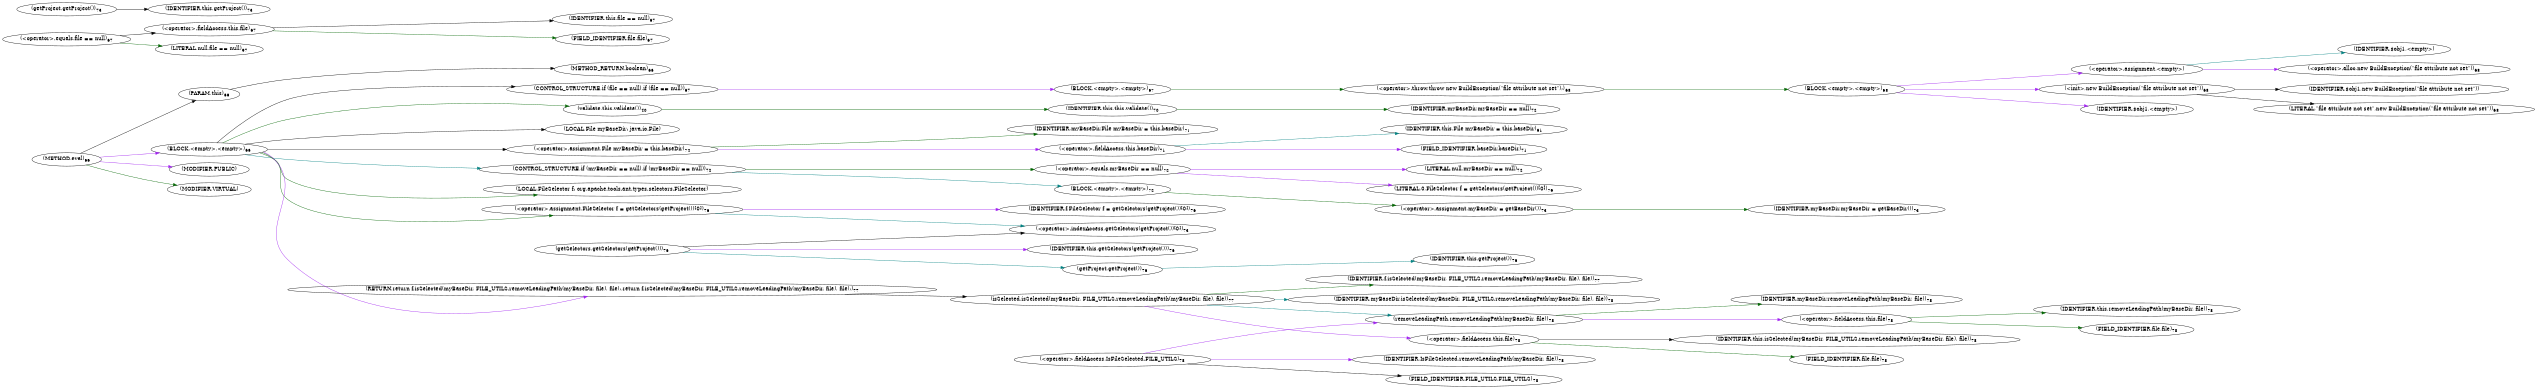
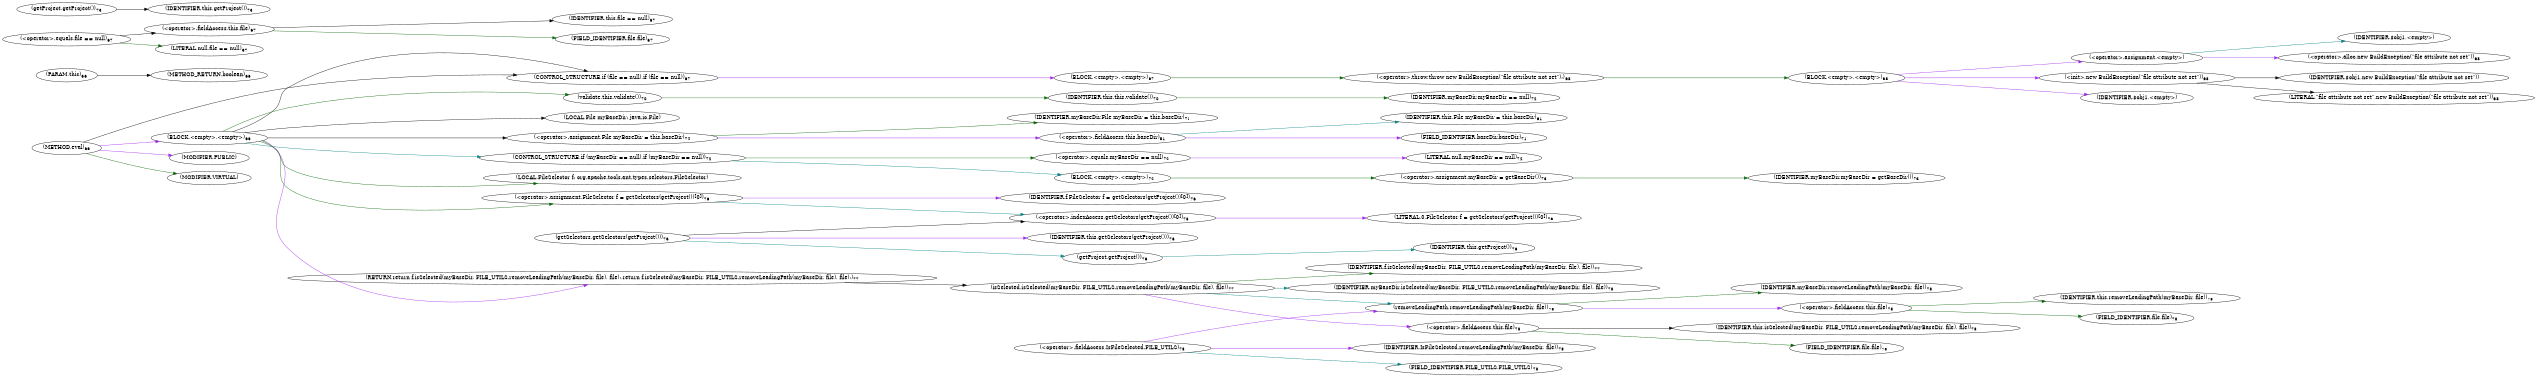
(644, 109) -> (644, 97)
(136, 128) -> (306, 85)
(1163, 149) -> (1163, 137)
(1283, 179) -> (1289, 218)
(1293, 370) -> (1293, 358)
